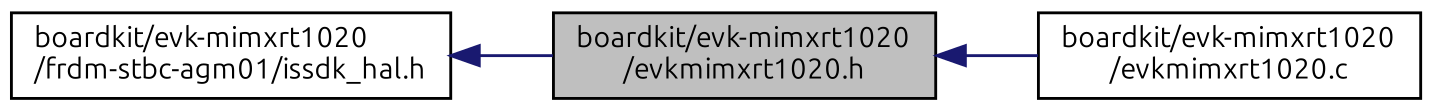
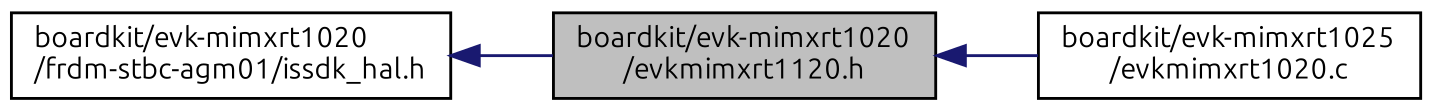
(745, 56) -> (745, 56)
(1230, 56) -> (1230, 56)
